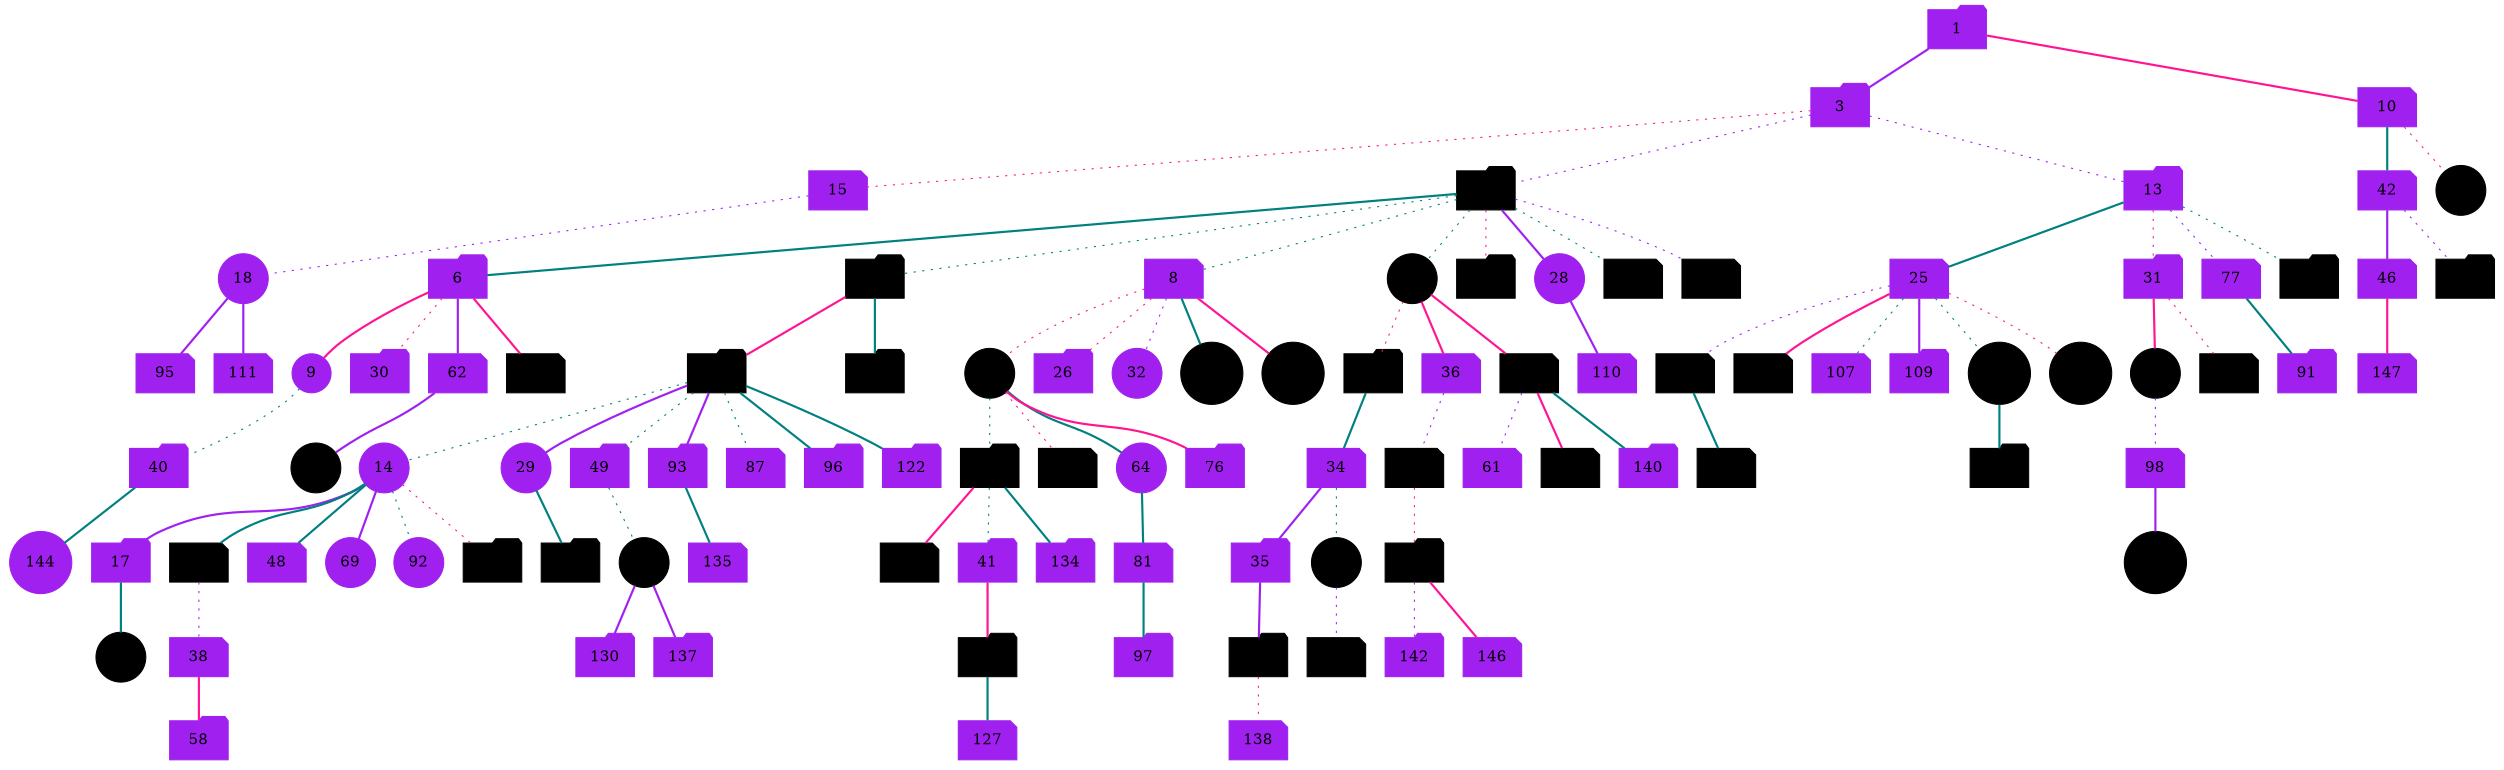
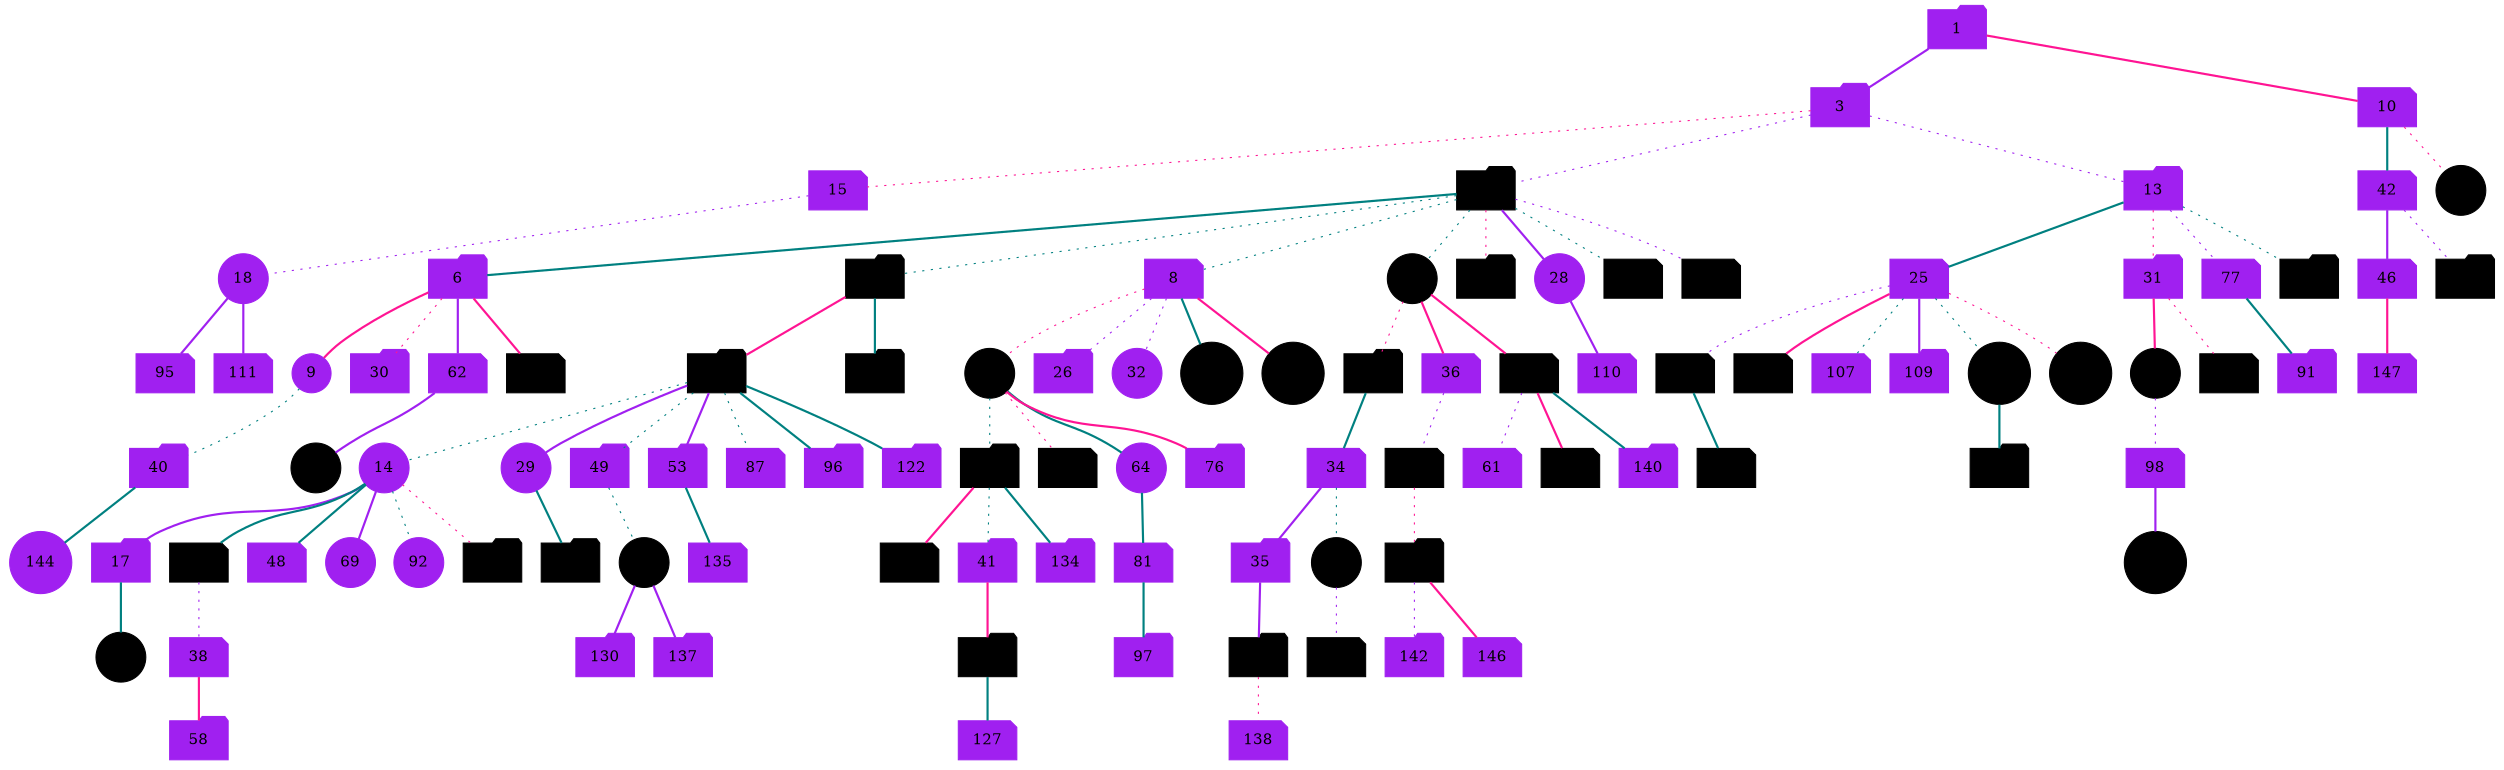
(1119, 326) -> (1119, 326)
(678, 468) -> (678, 468)
